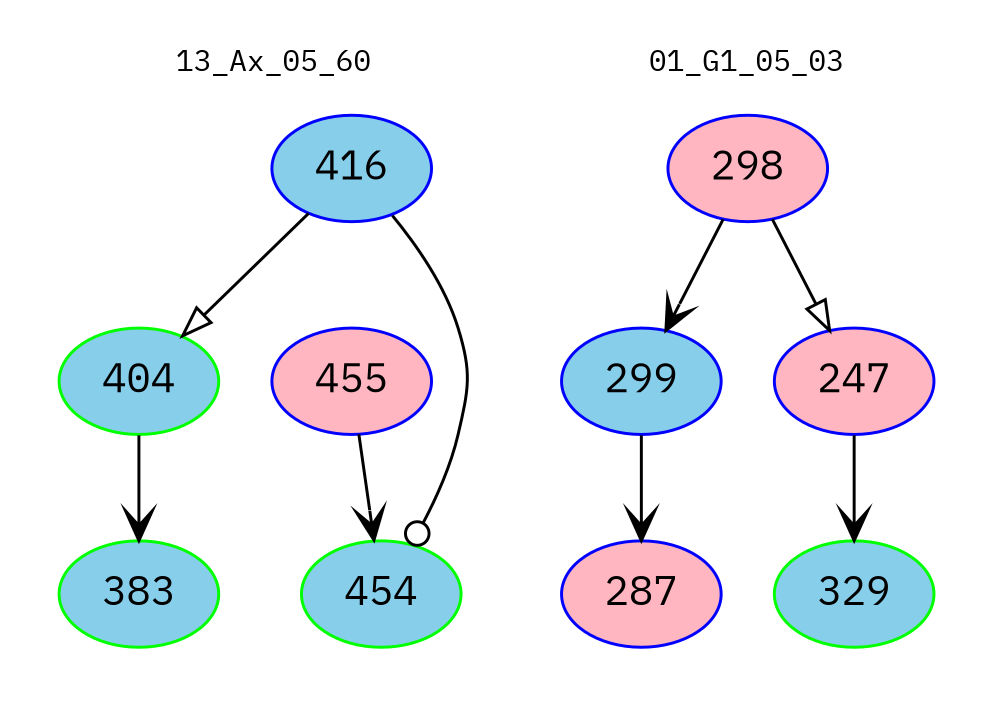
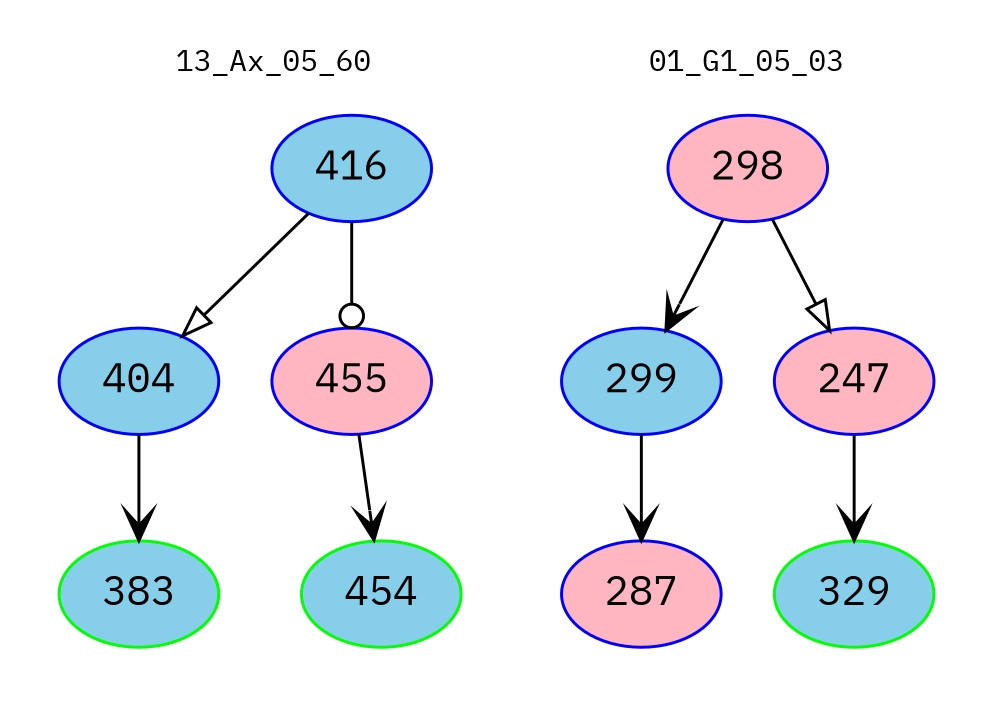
(466, 363) -> (352, 263)
(139, 381) -> (139, 381)
